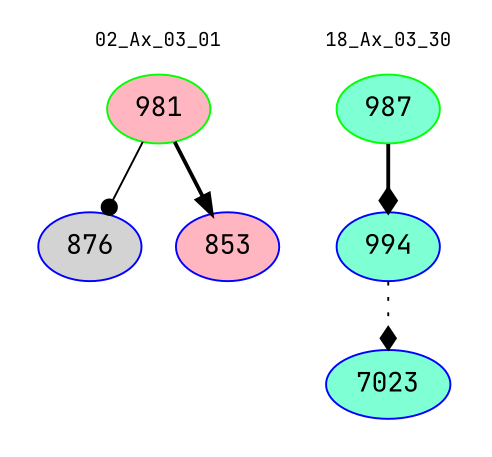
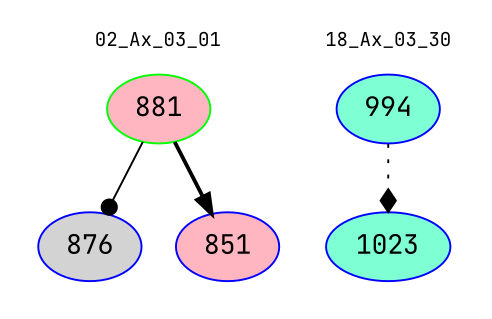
(159, 109) -> (159, 109)
(388, 109) -> none
(228, 247) -> (228, 247)
(388, 384) -> (388, 247)
